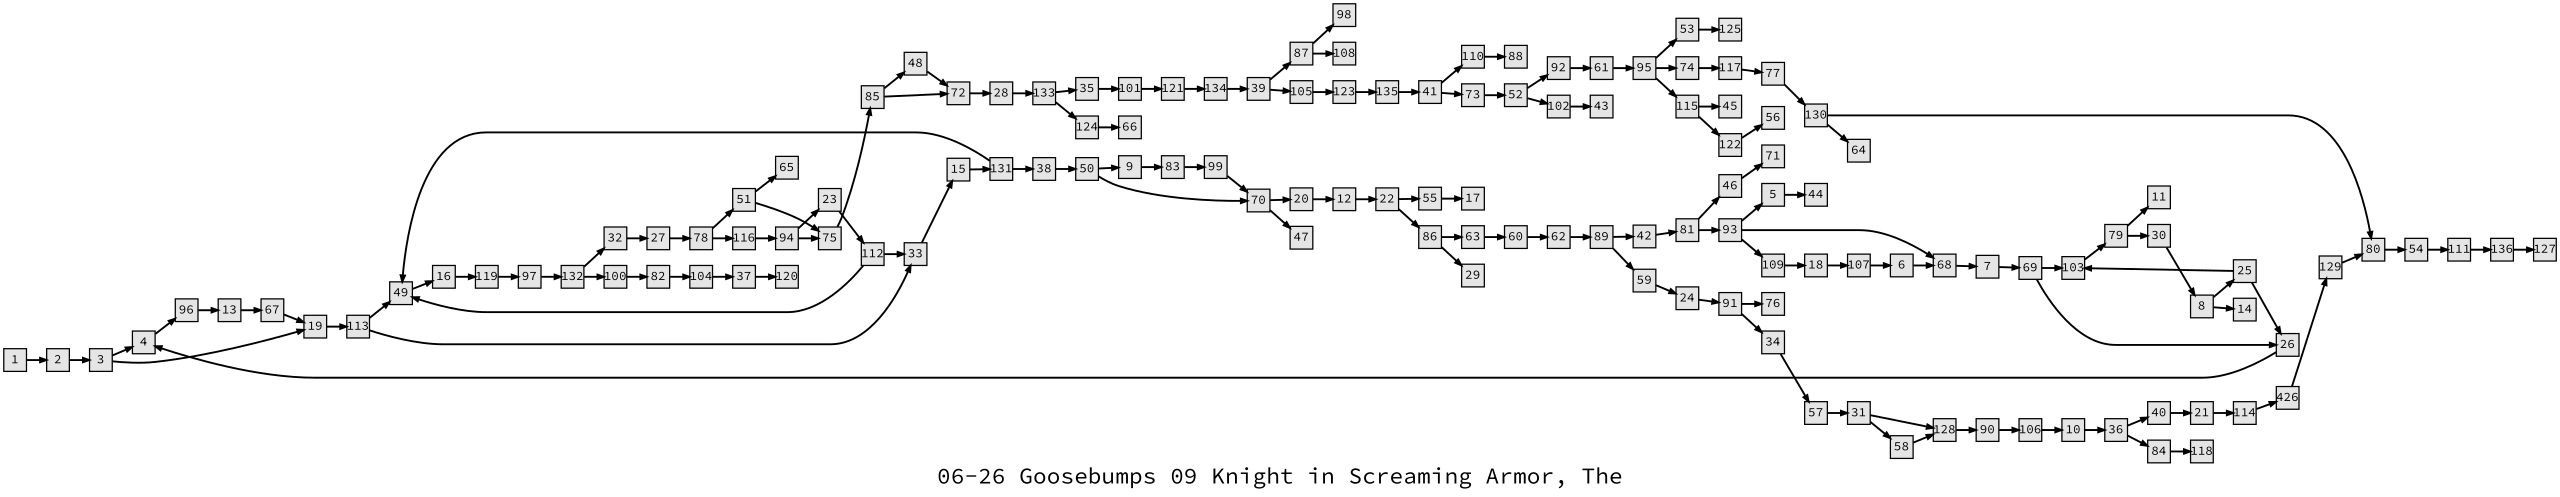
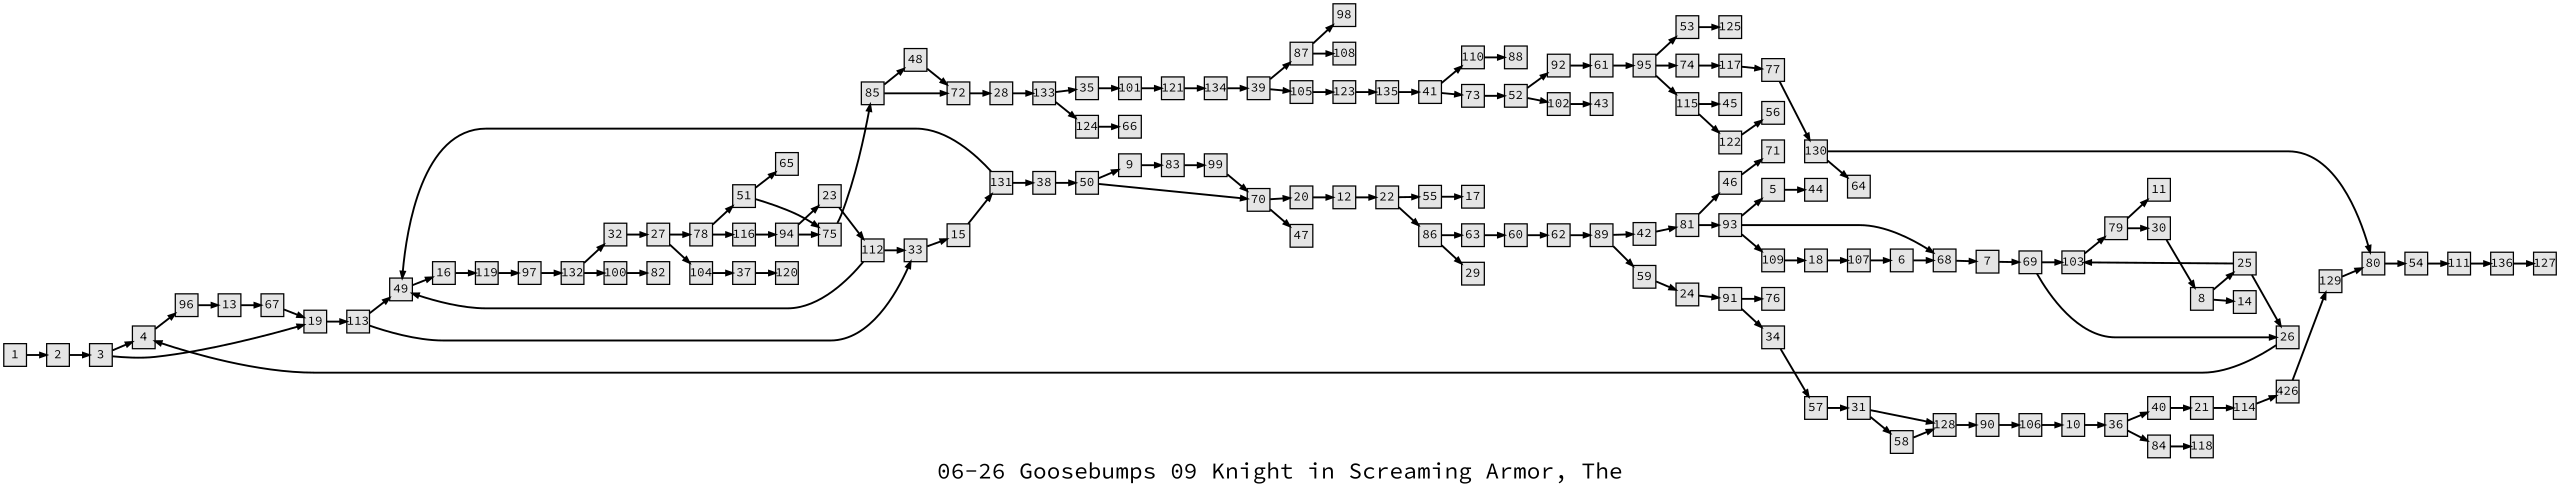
(677, 277) -> (677, 252)
